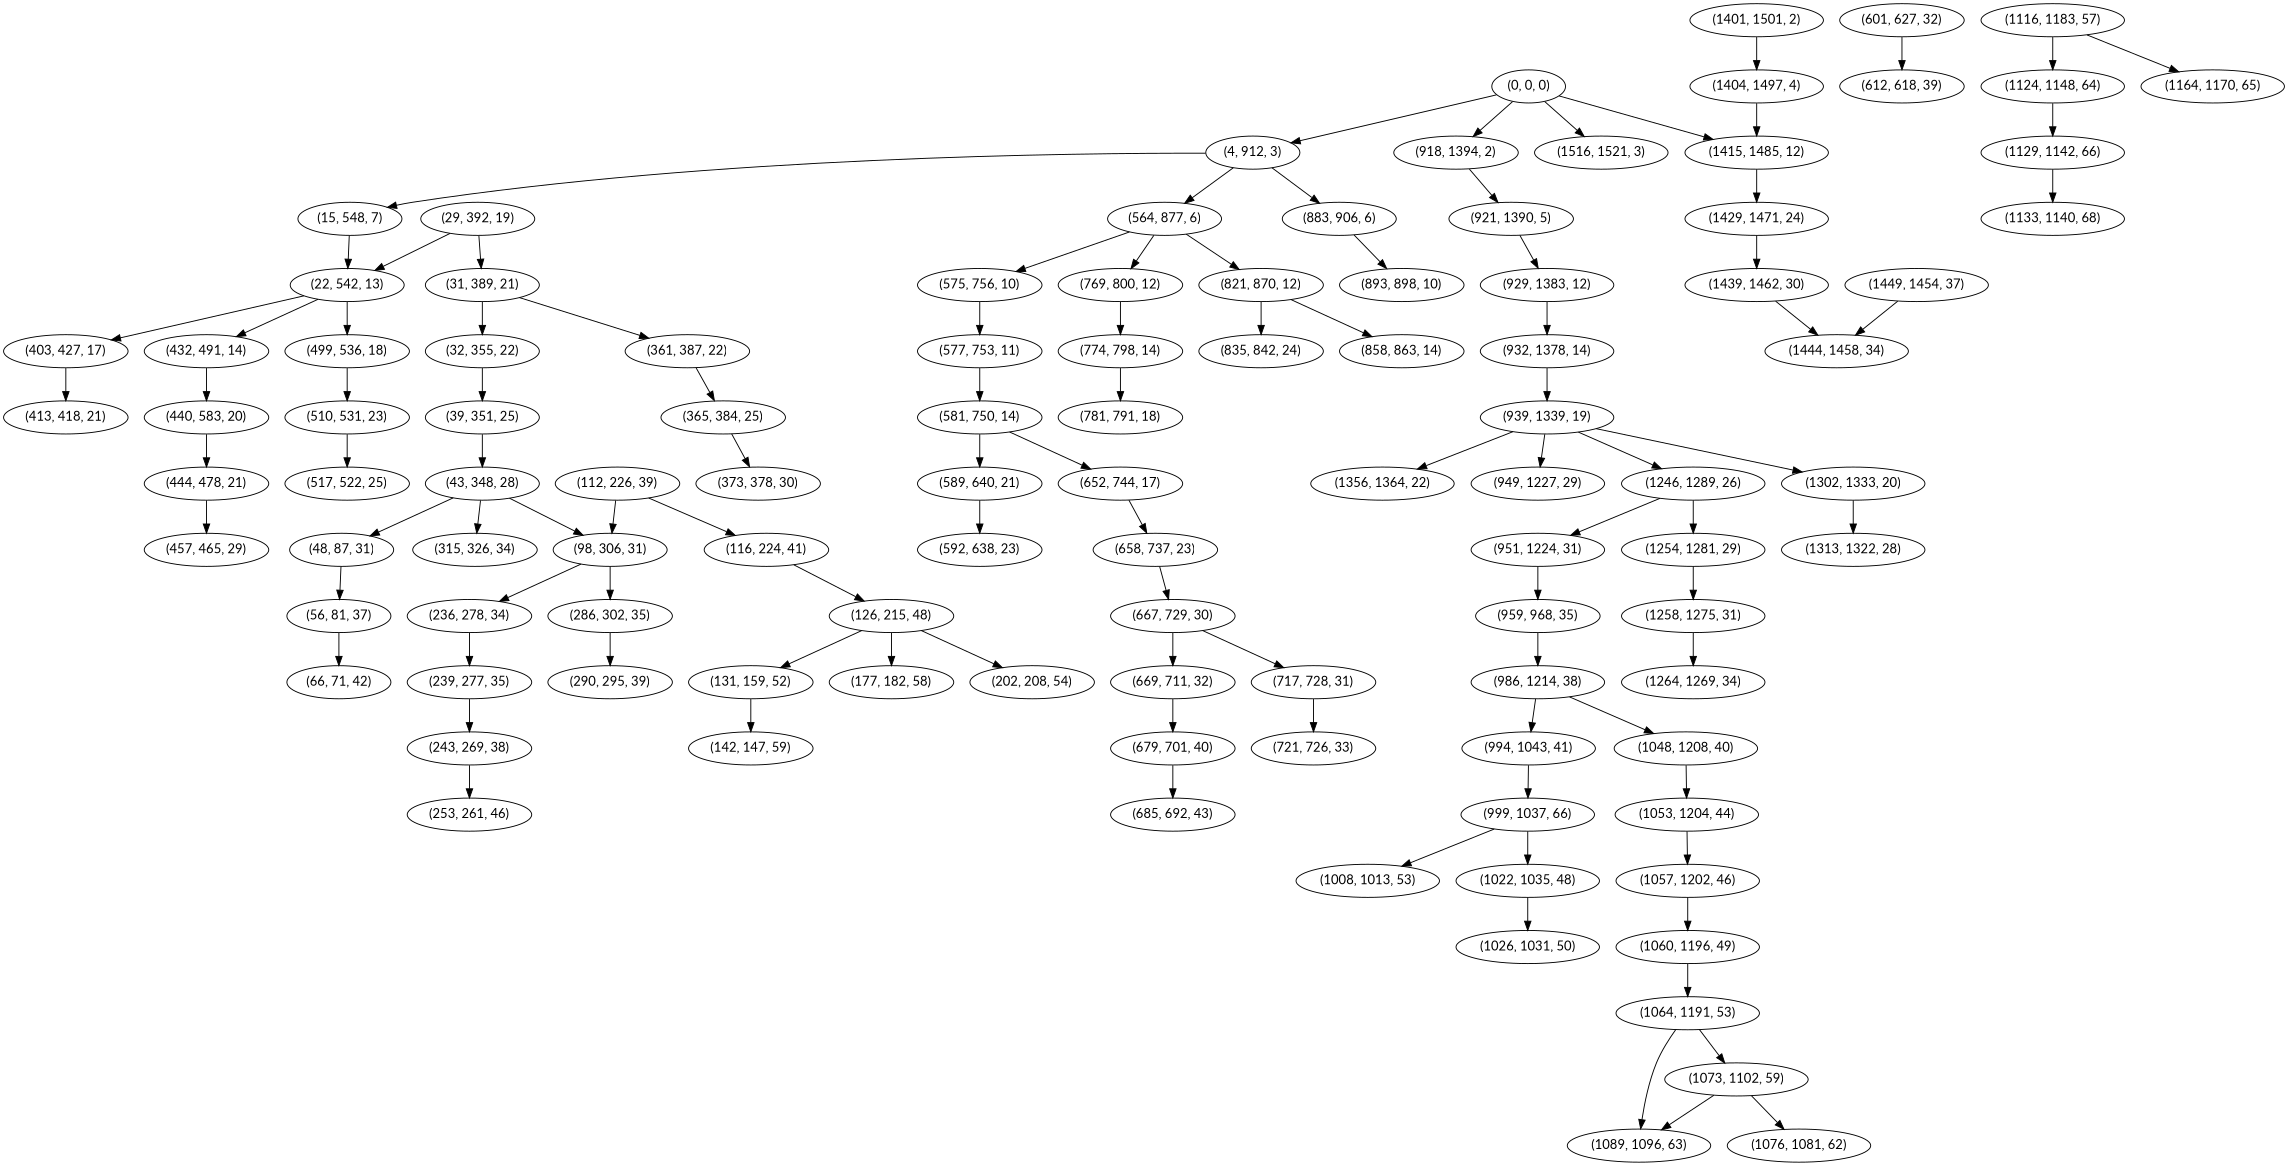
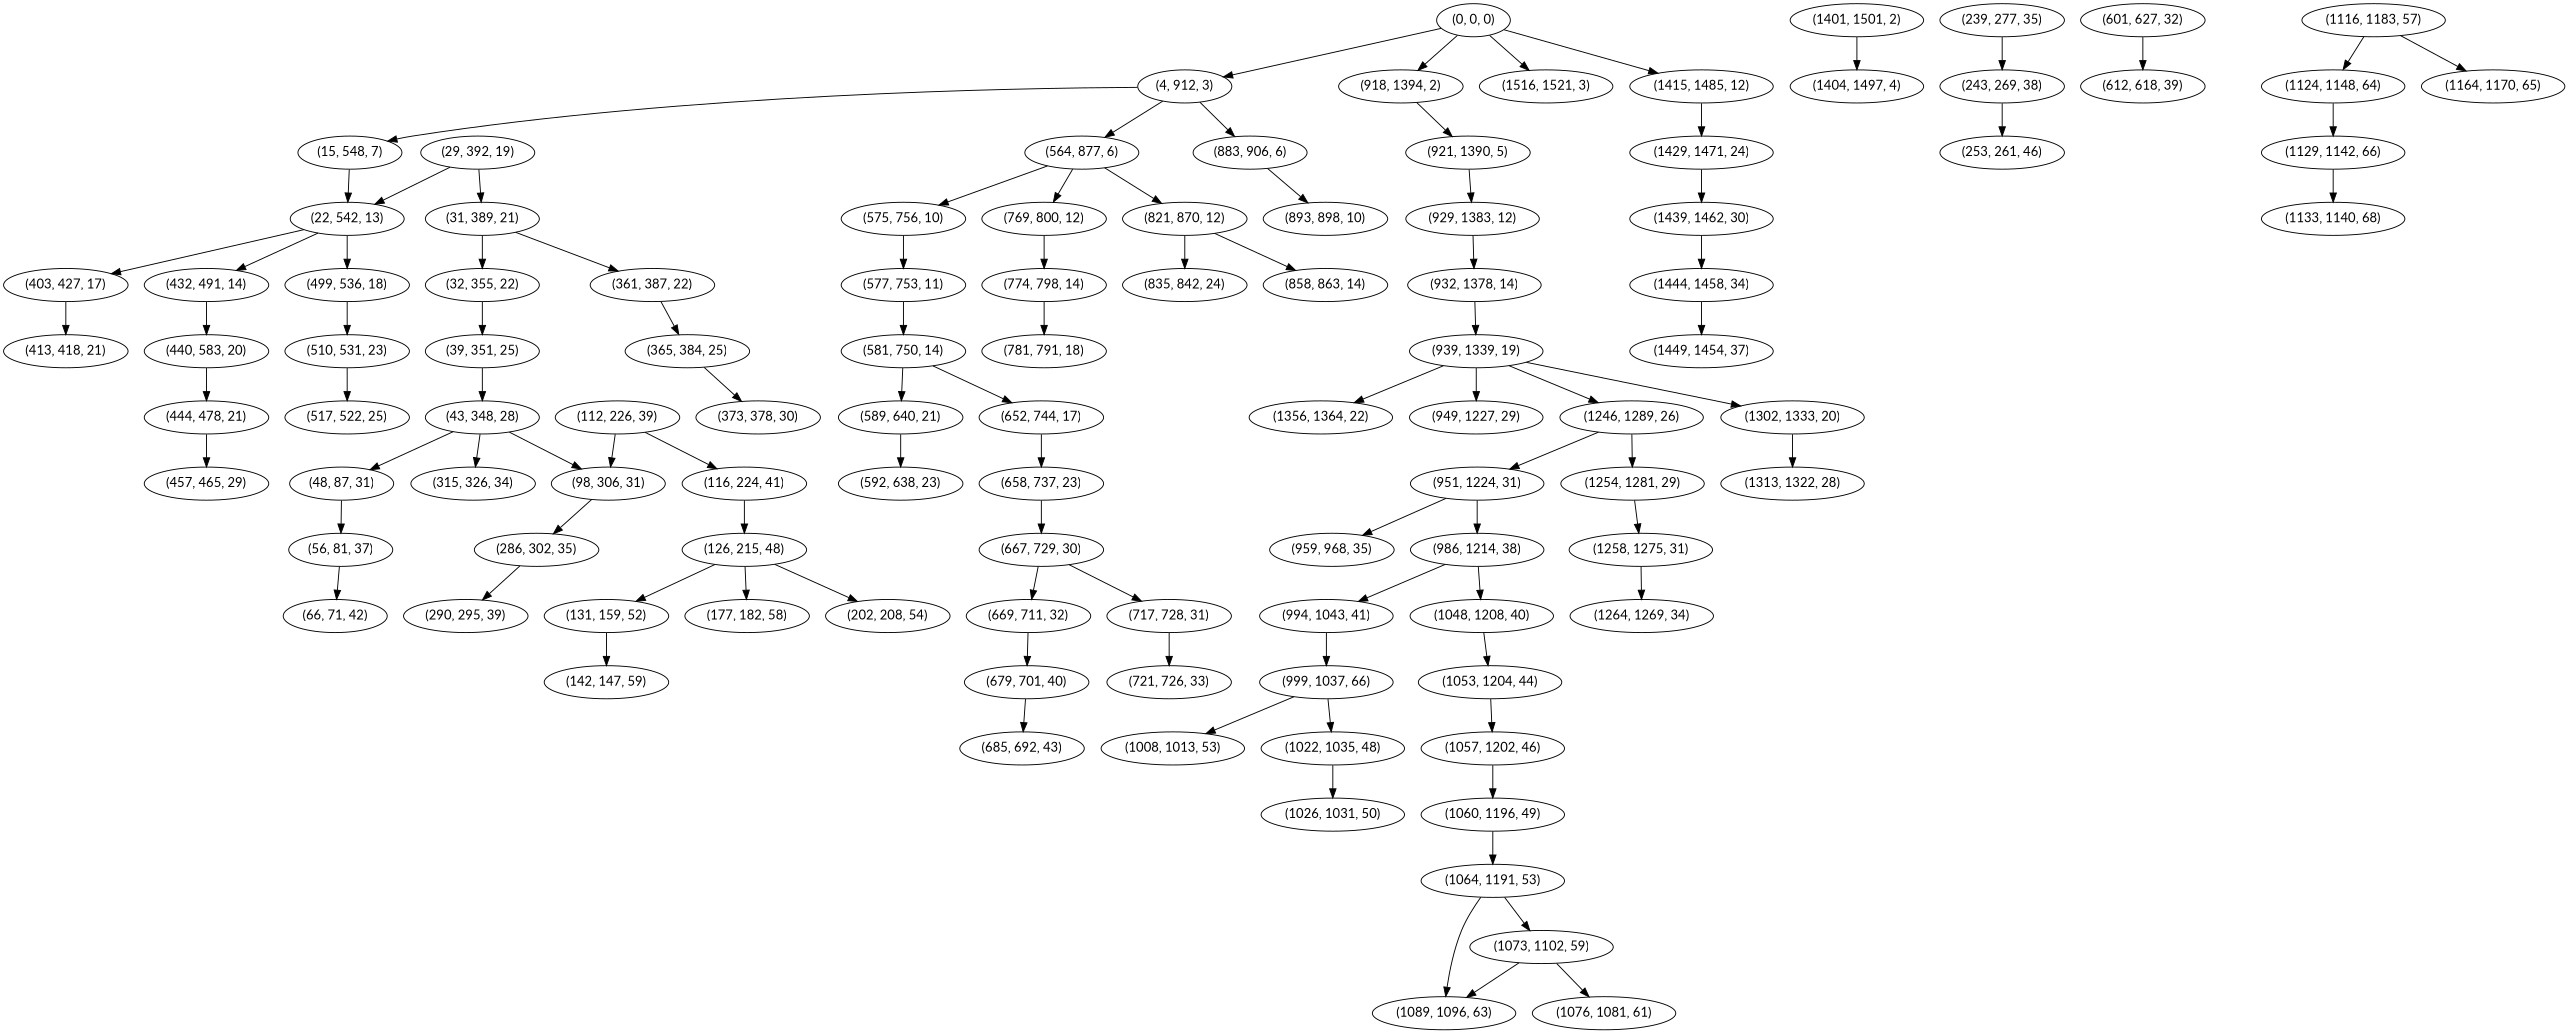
(1757, 115) -> none
(1880, 315) -> (1702, 314)
(469, 616) -> none
(1538, 645) -> (1477, 512)
(1799, 1146) -> (1604, 1013)
